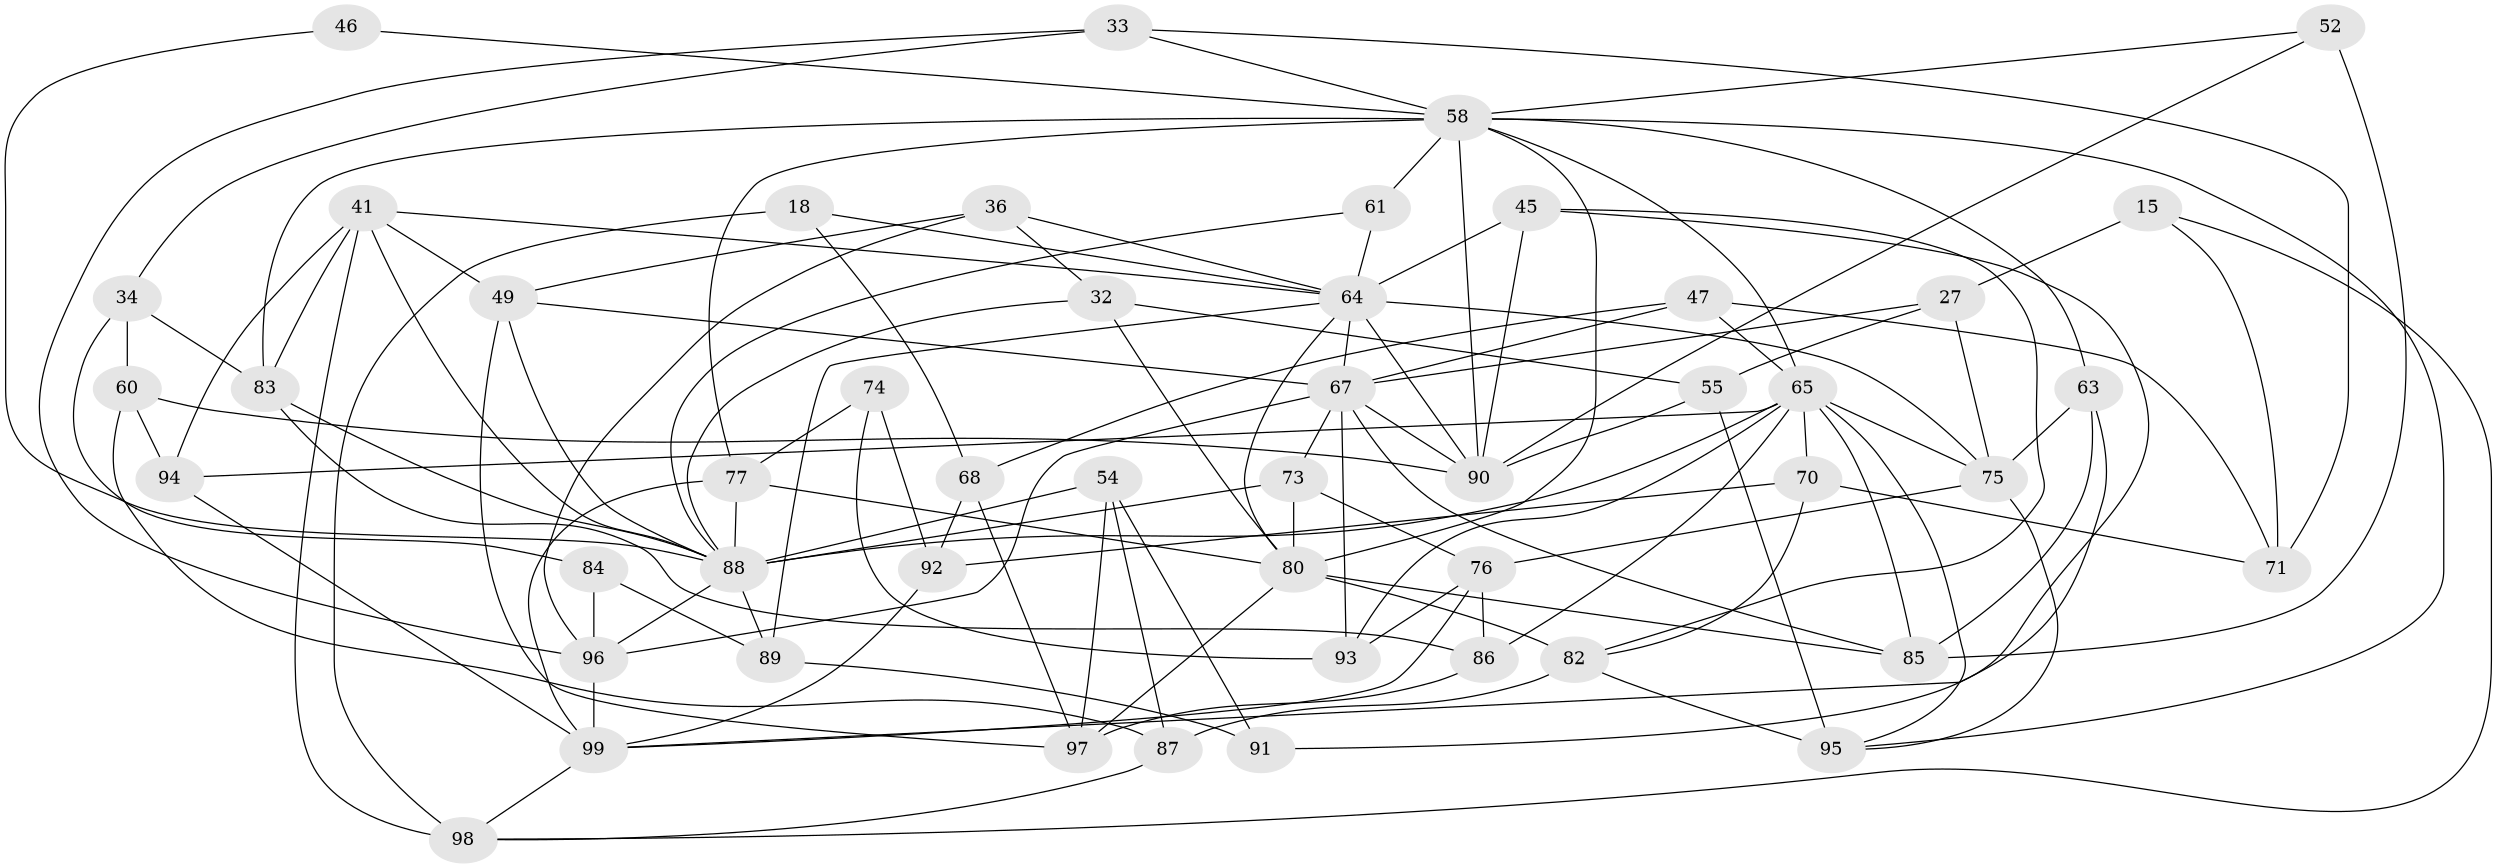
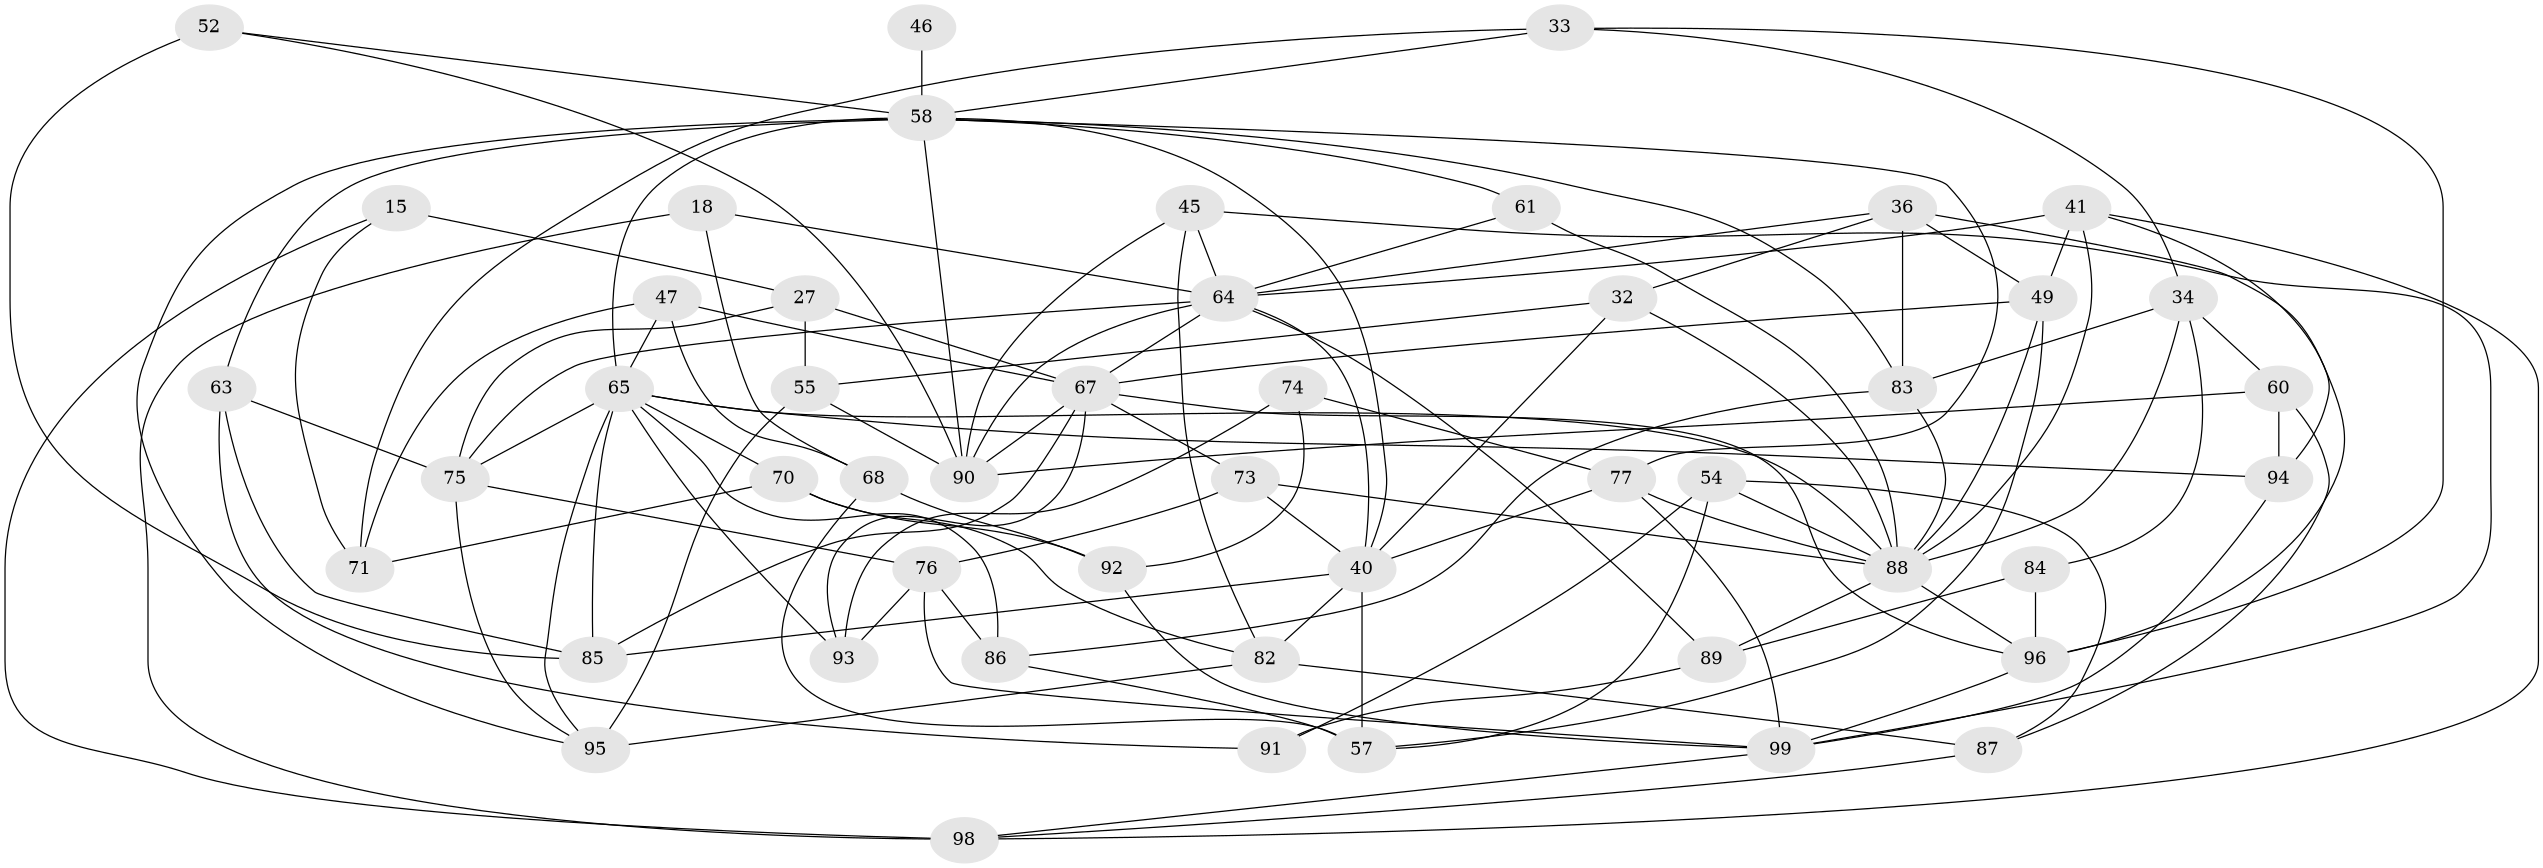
(310, 297) -> (1903, 298)
(41, 463) -> (2098, 488)
(1294, 569) -> (1362, 569)
(1078, 750) -> (1362, 750)
